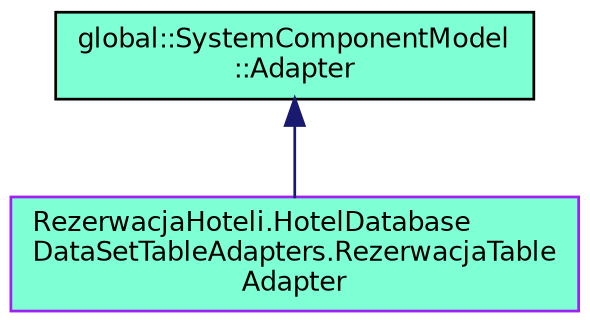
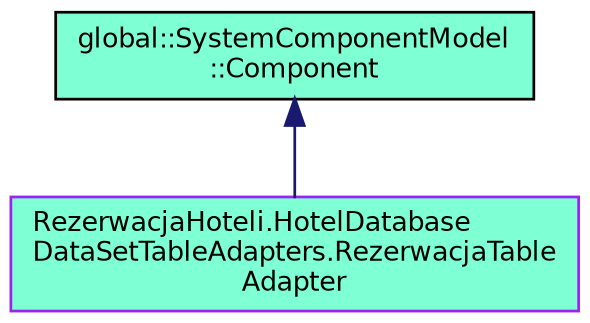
(295, 56) -> (295, 56)
